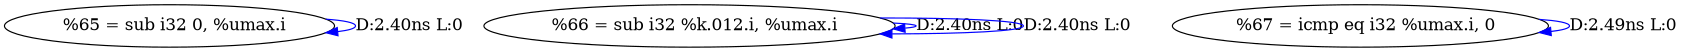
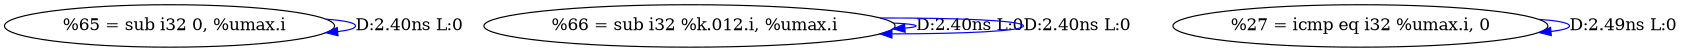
(1360, 26) -> (1360, 26)
